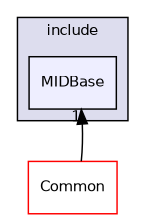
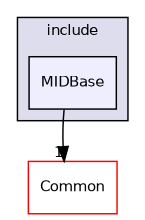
(82, 143) -> (63, 130)
